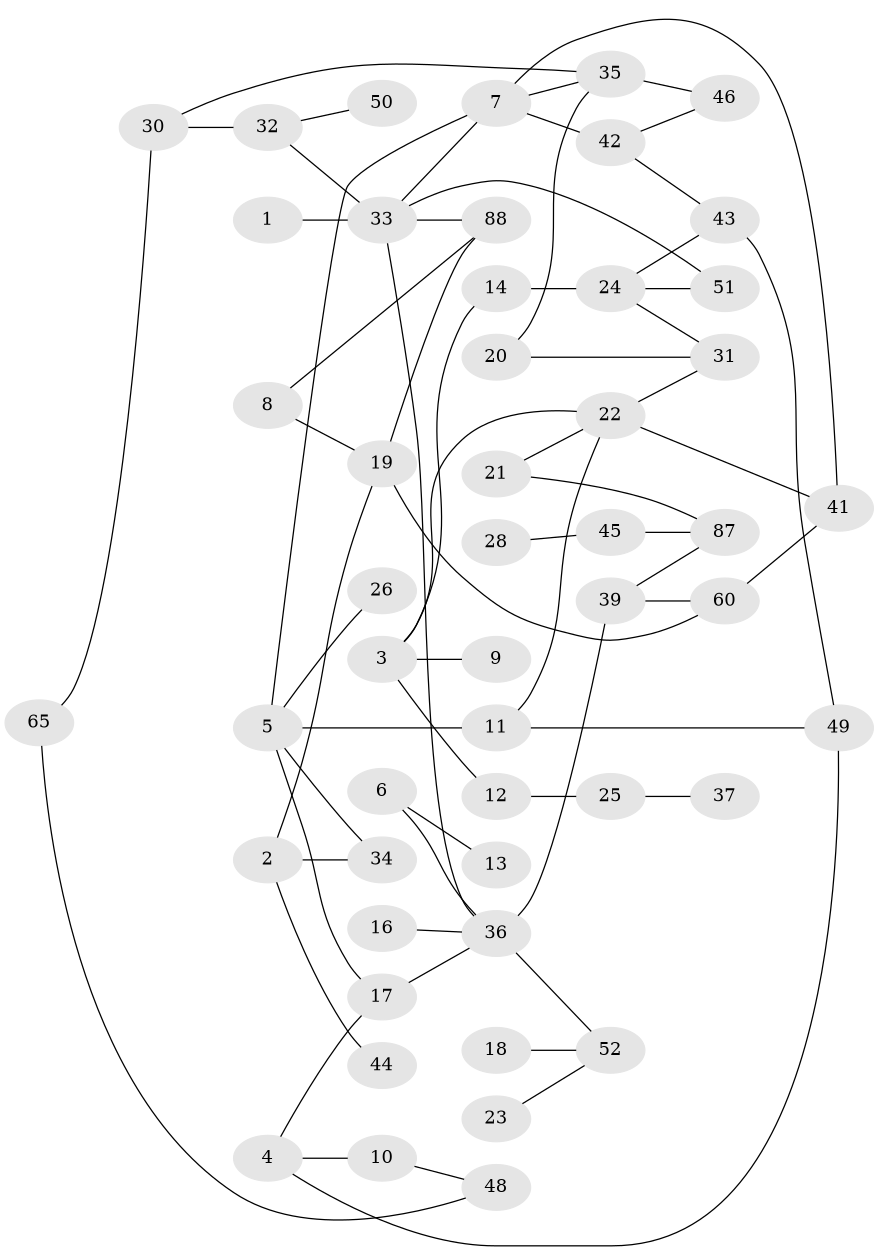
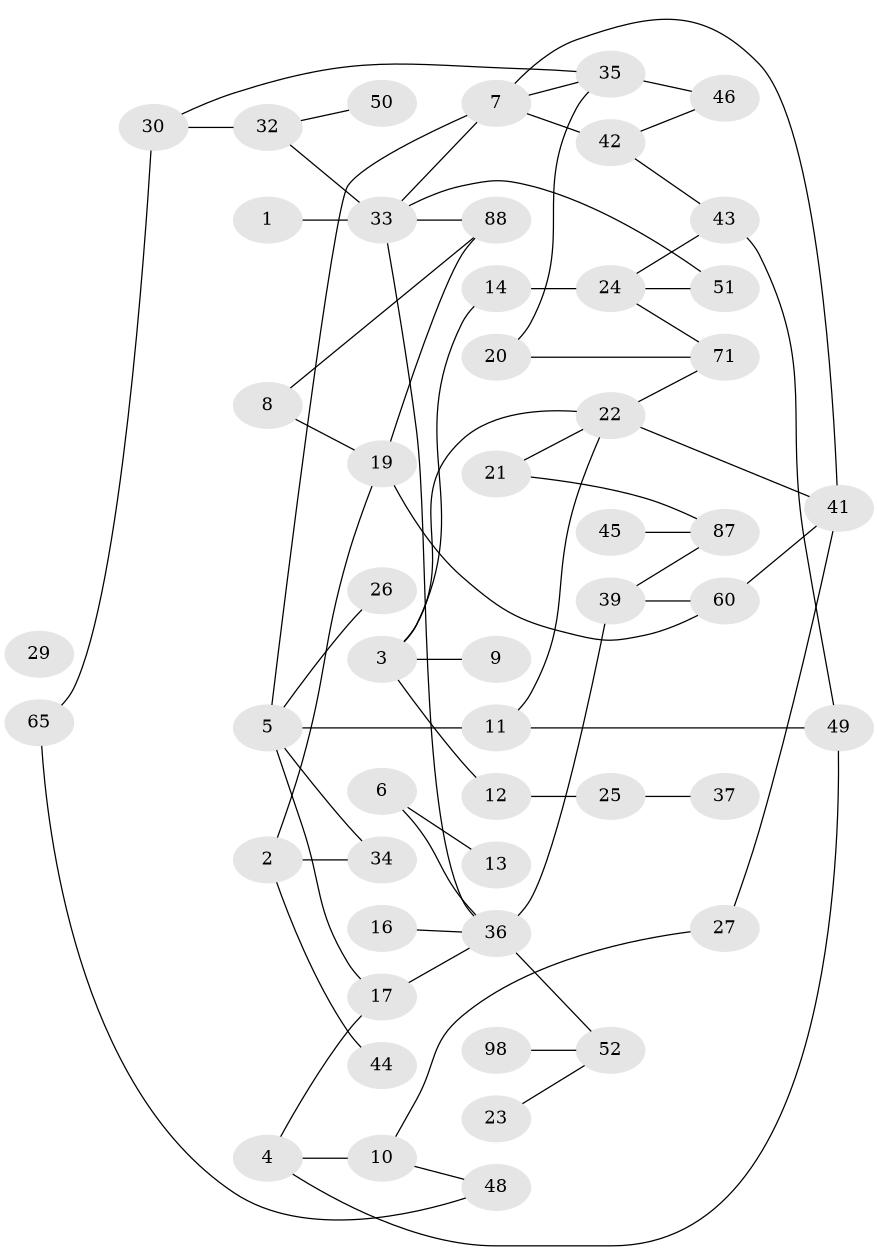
(725, 357) -> (725, 357)
(496, 543) -> none
none -> (39, 654)
none -> (725, 928)
(496, 1050) -> (496, 1050)
